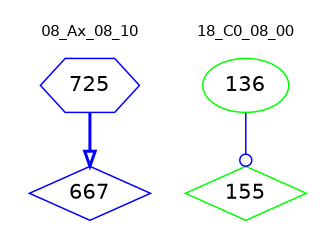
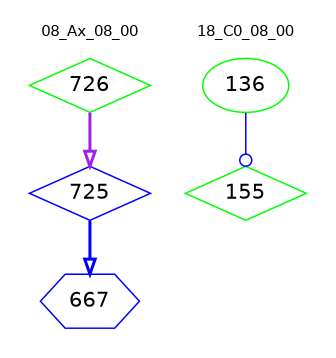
(90, 32) -> (90, 32)
none -> (90, 85)
(90, 85) -> (90, 193)
(90, 193) -> (90, 301)
